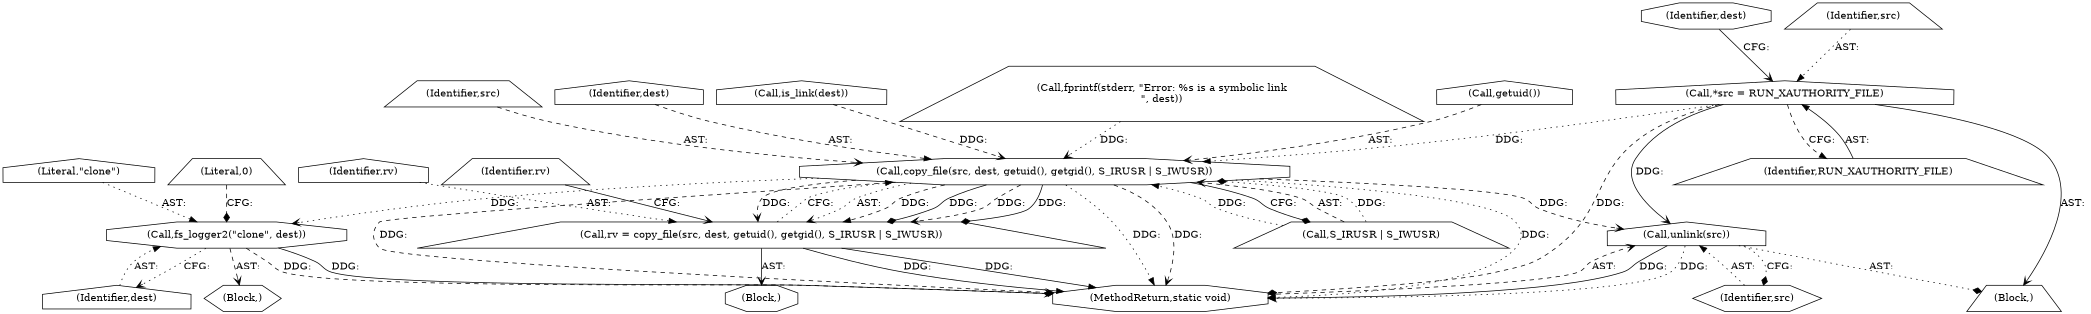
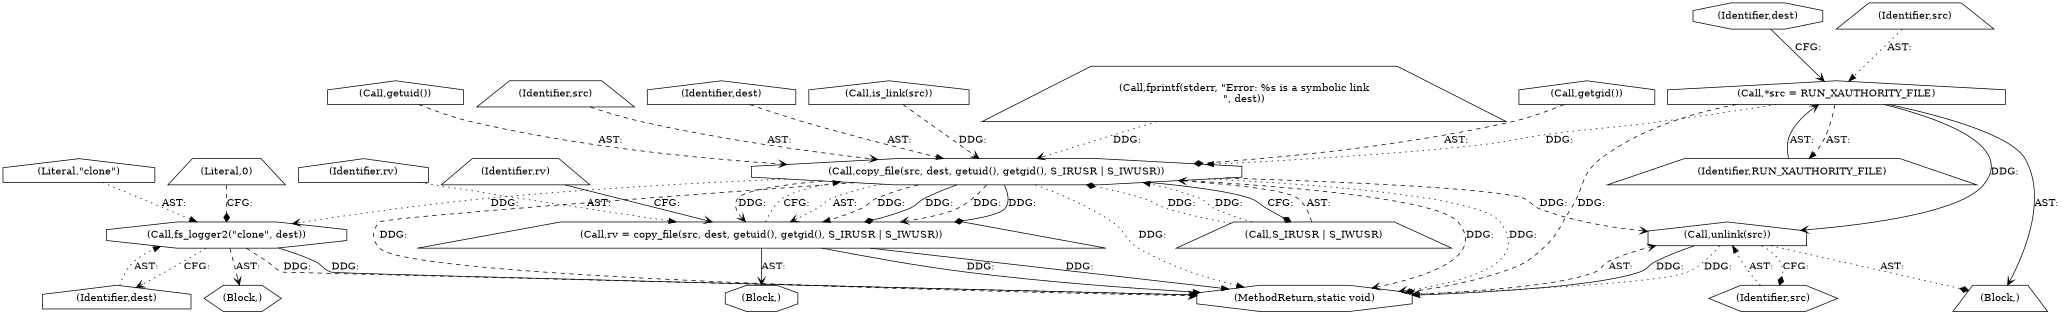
(802, 94) -> (889, 94)
none -> (1587, 94)
(1834, 130) -> (1792, 130)
(1824, 140) -> (1840, 140)
